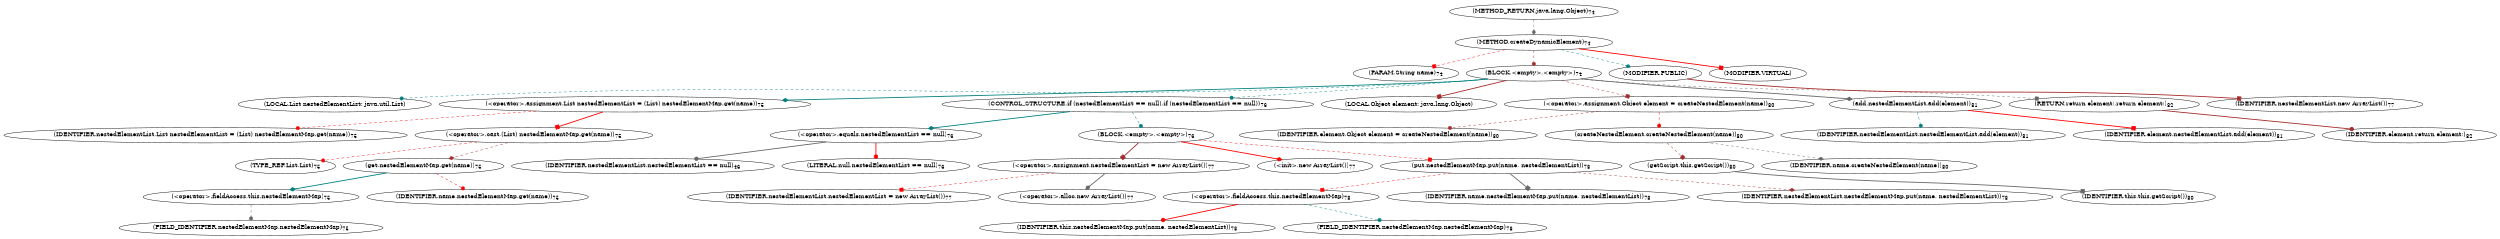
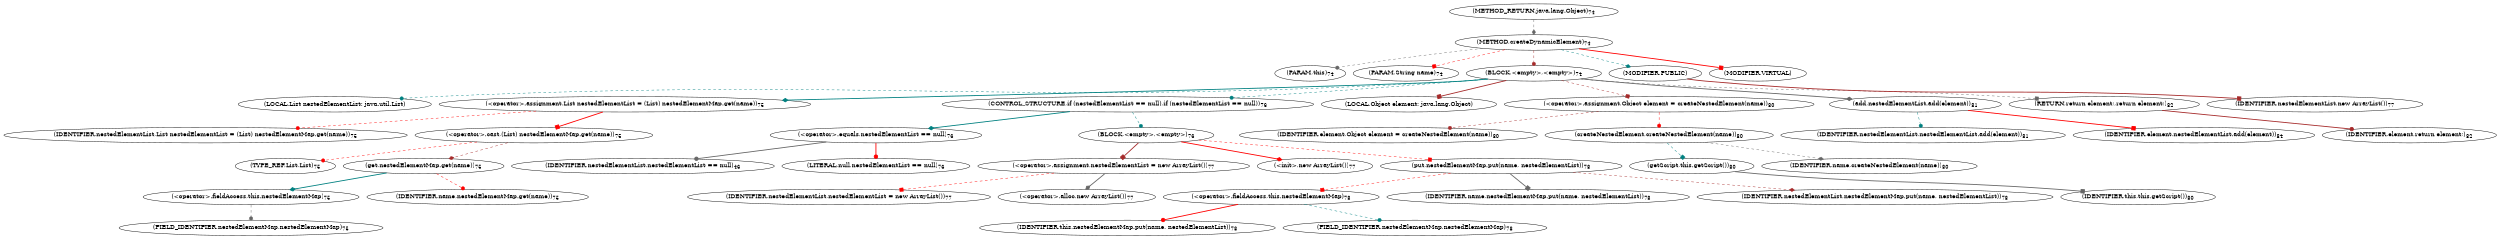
none -> (1310, 73)
(2280, 135) -> (2280, 135)
(1674, 149) -> (1674, 149)
